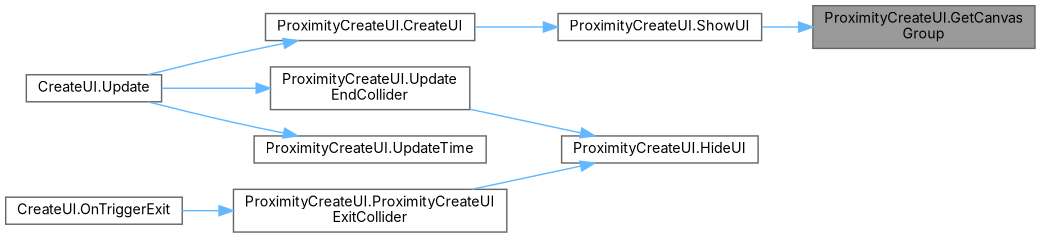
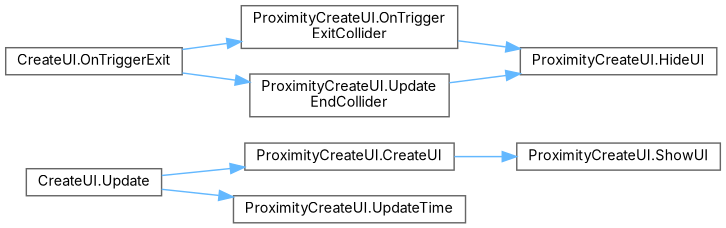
(924, 27) -> none
(209, 88) -> (209, 77)
(370, 211) -> (349, 27)
